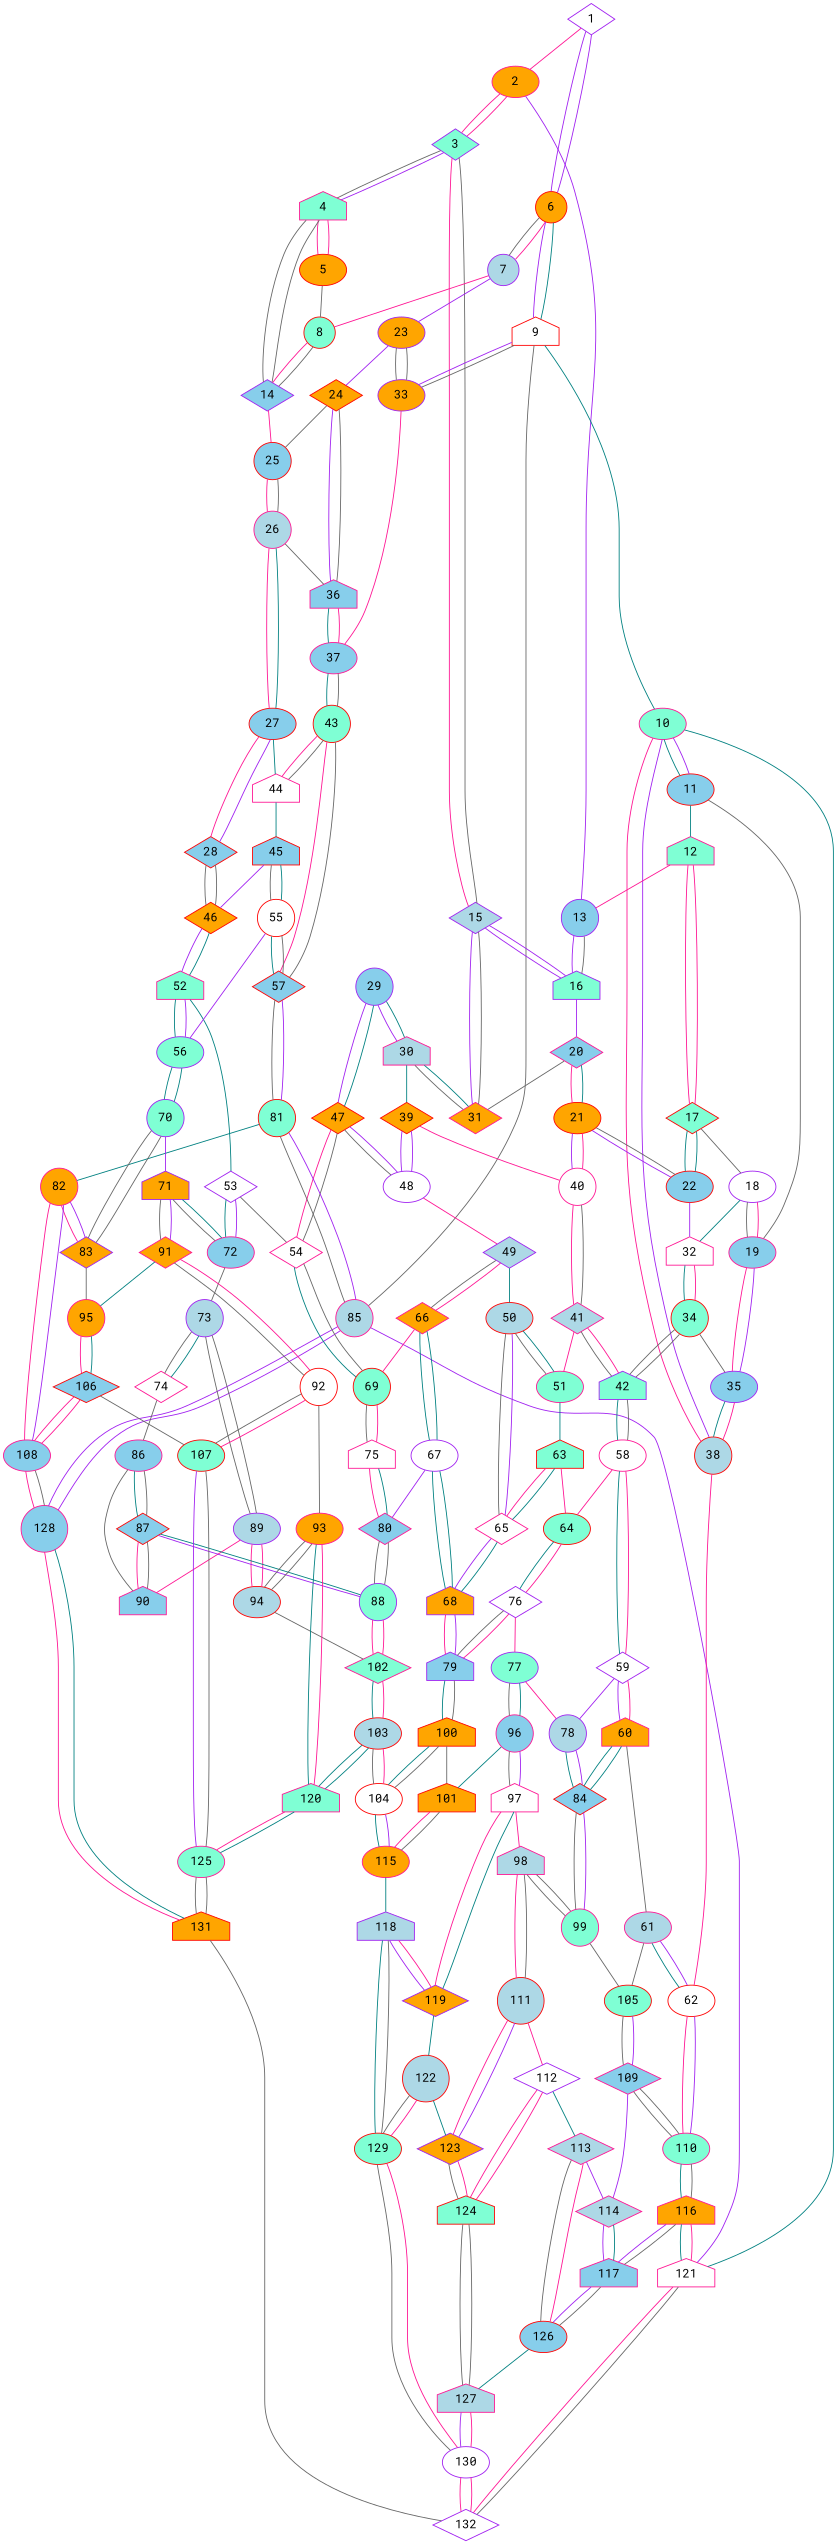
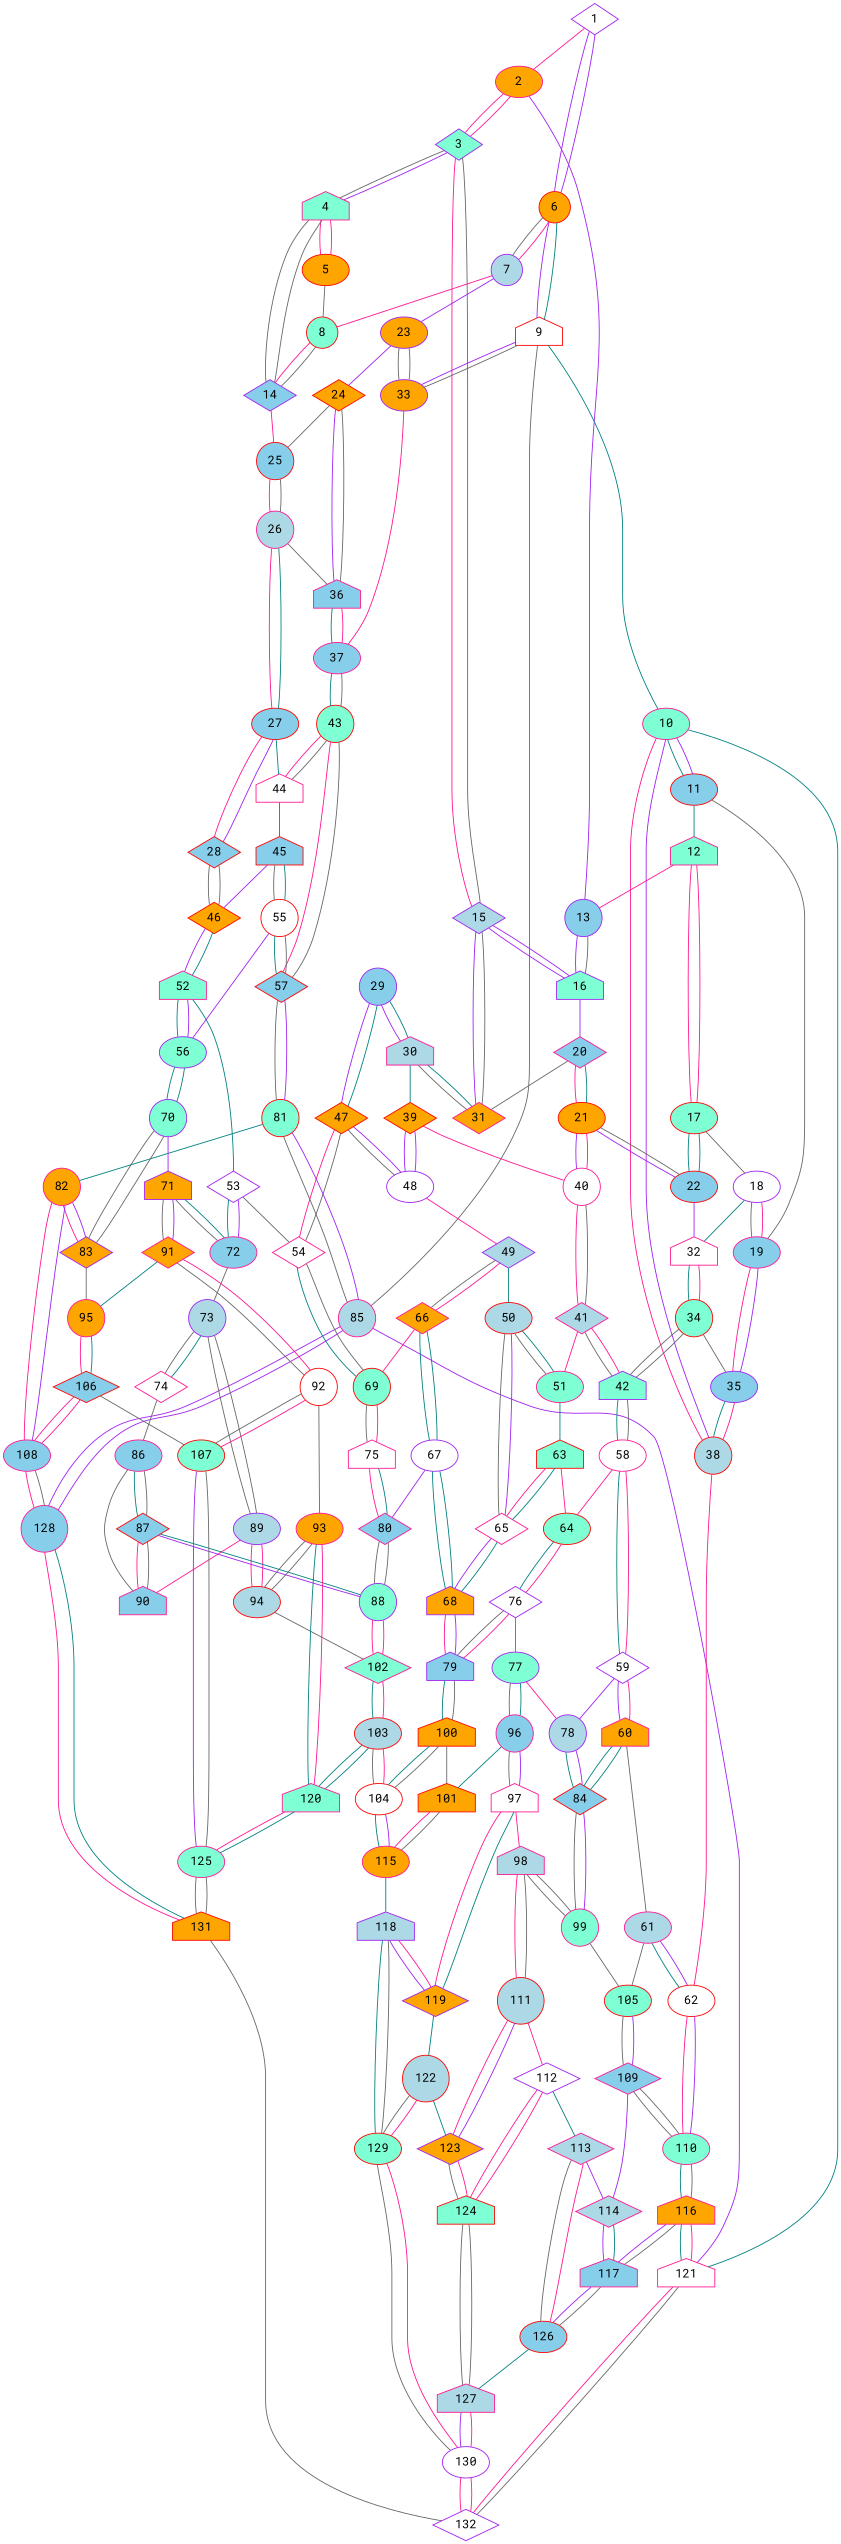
(692, 1118) -> (694, 1118)
